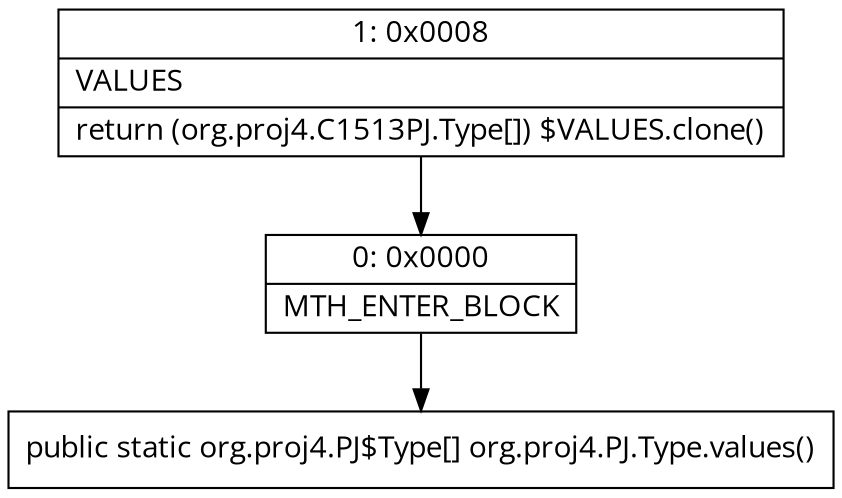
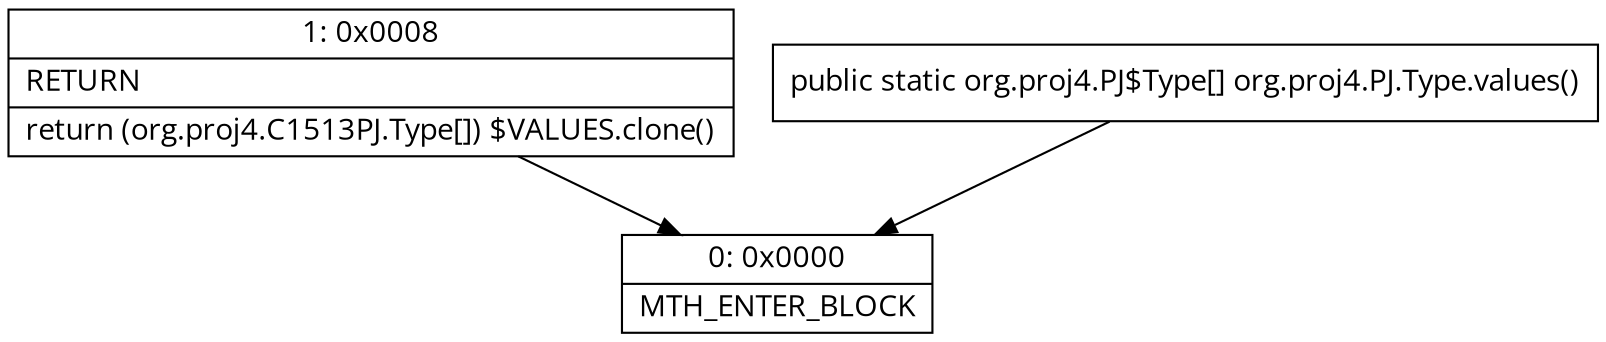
(130, 82) -> (84, 82)
(421, 361) -> (1002, 173)
